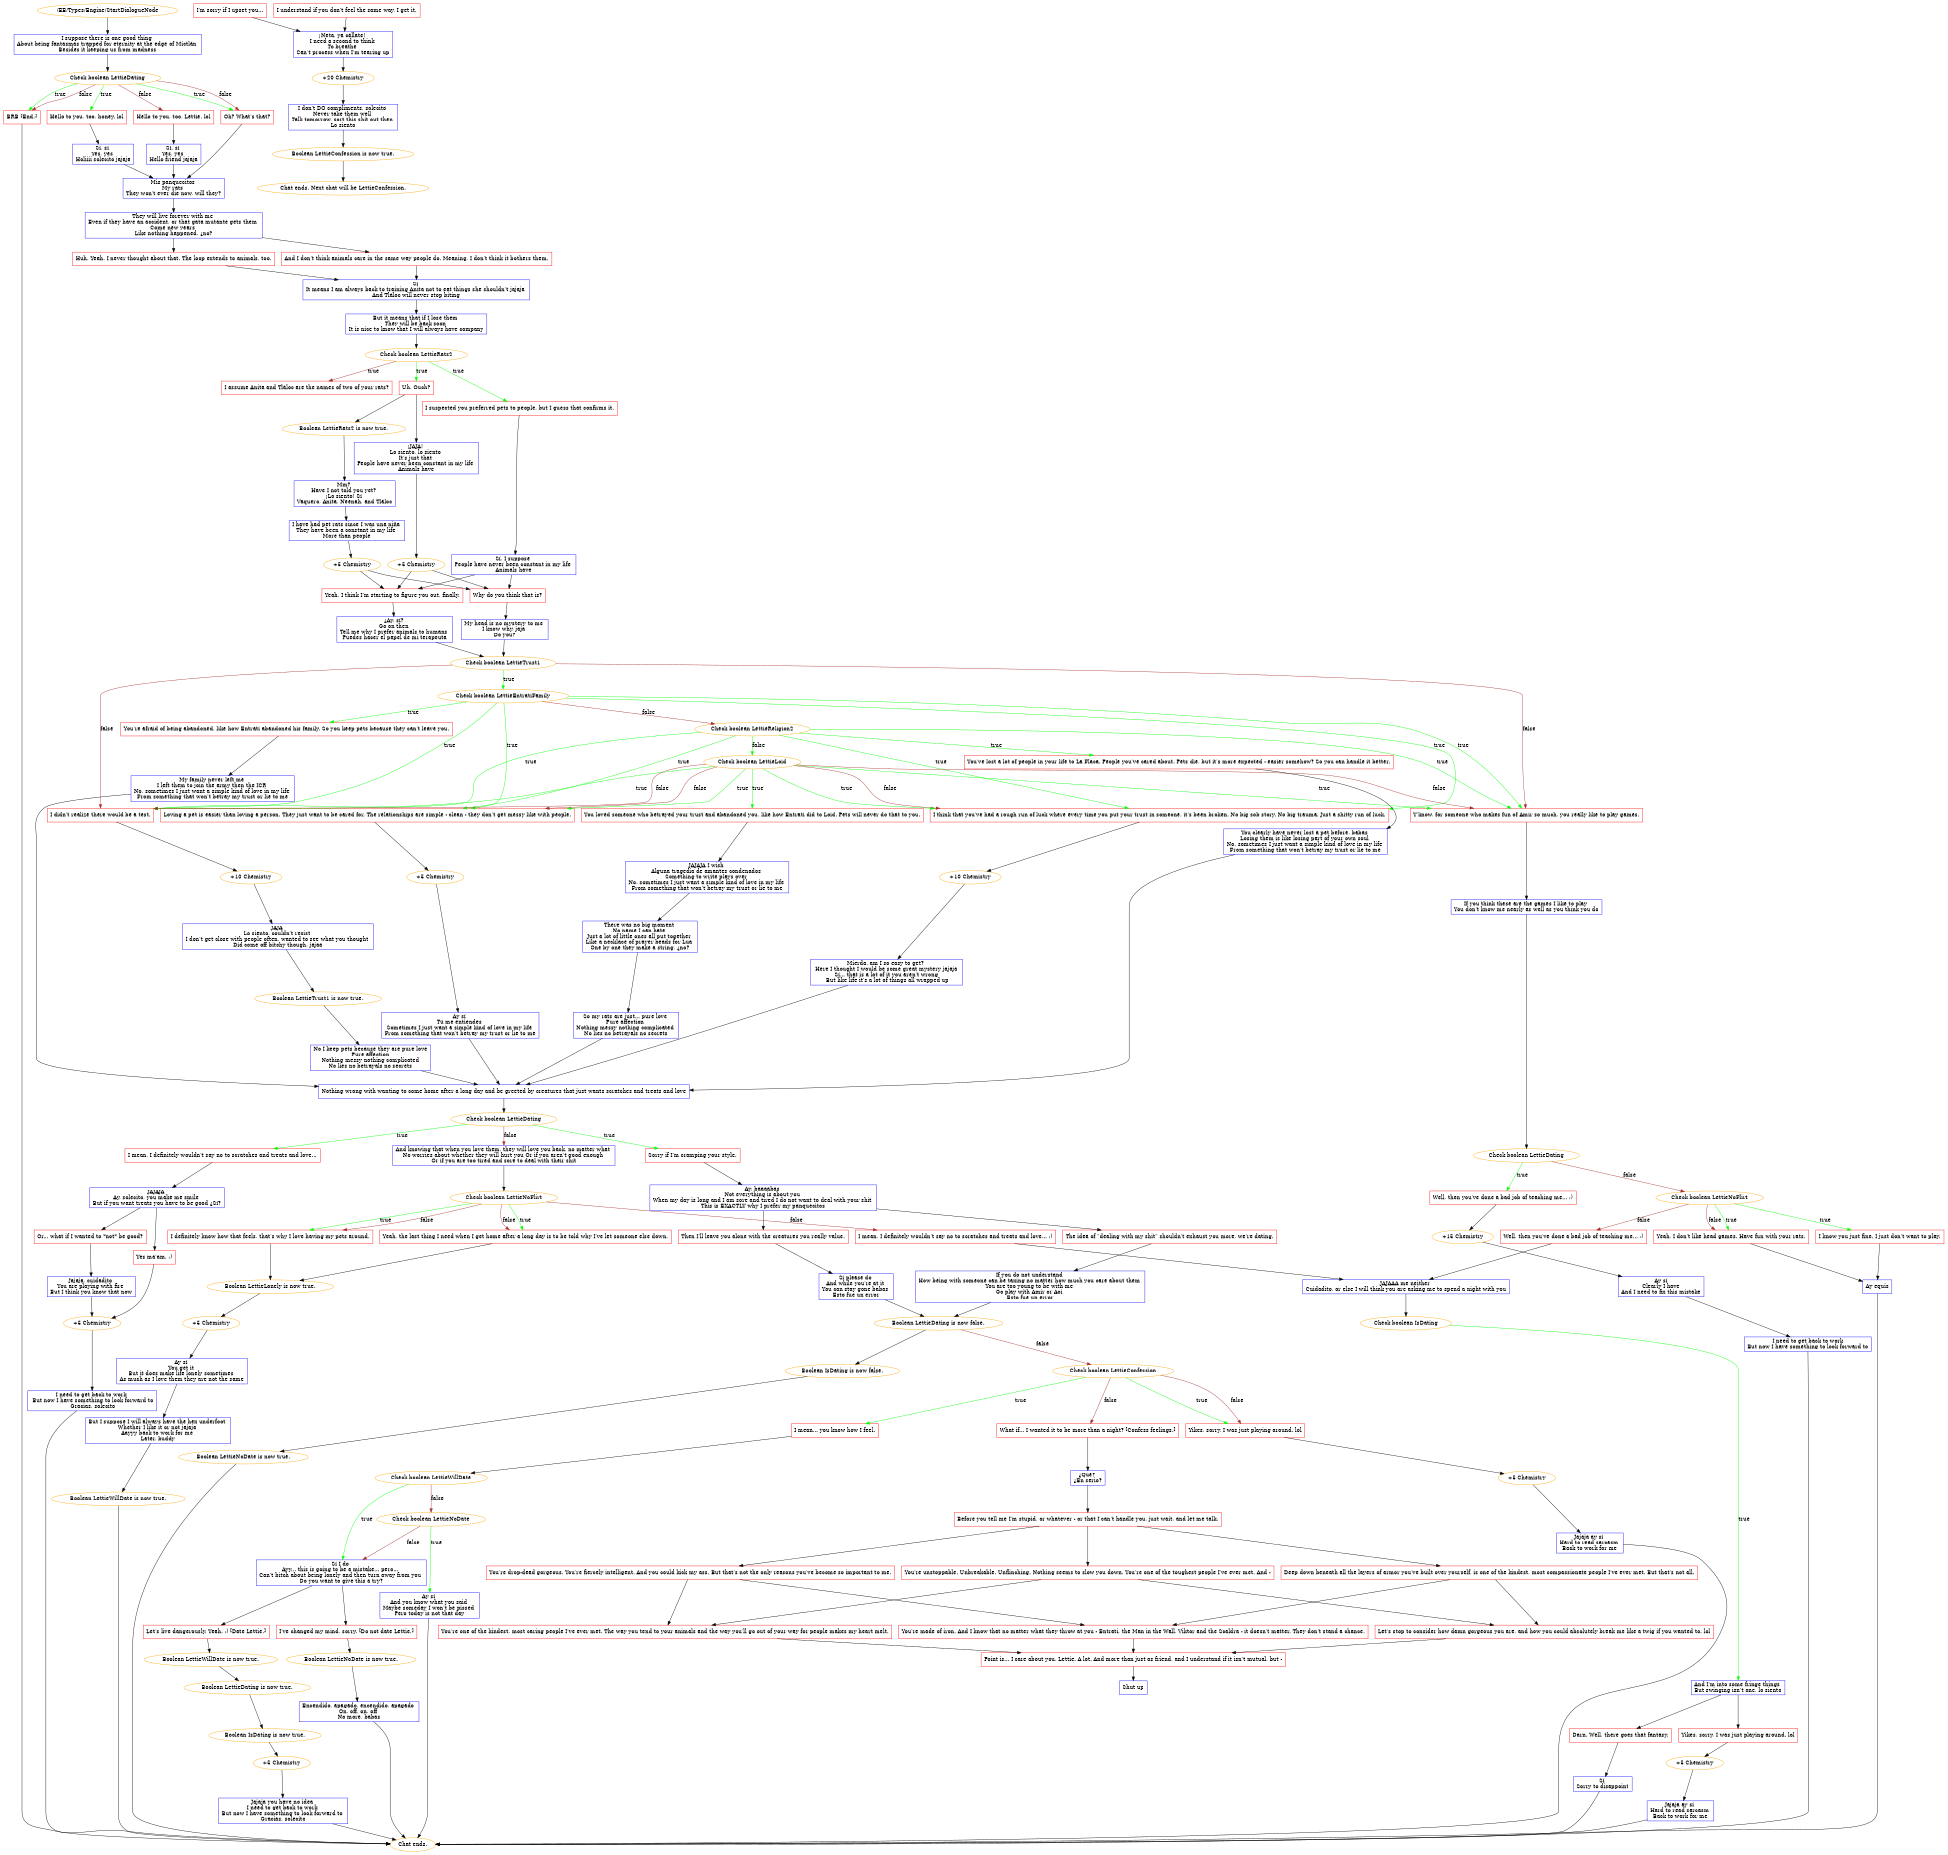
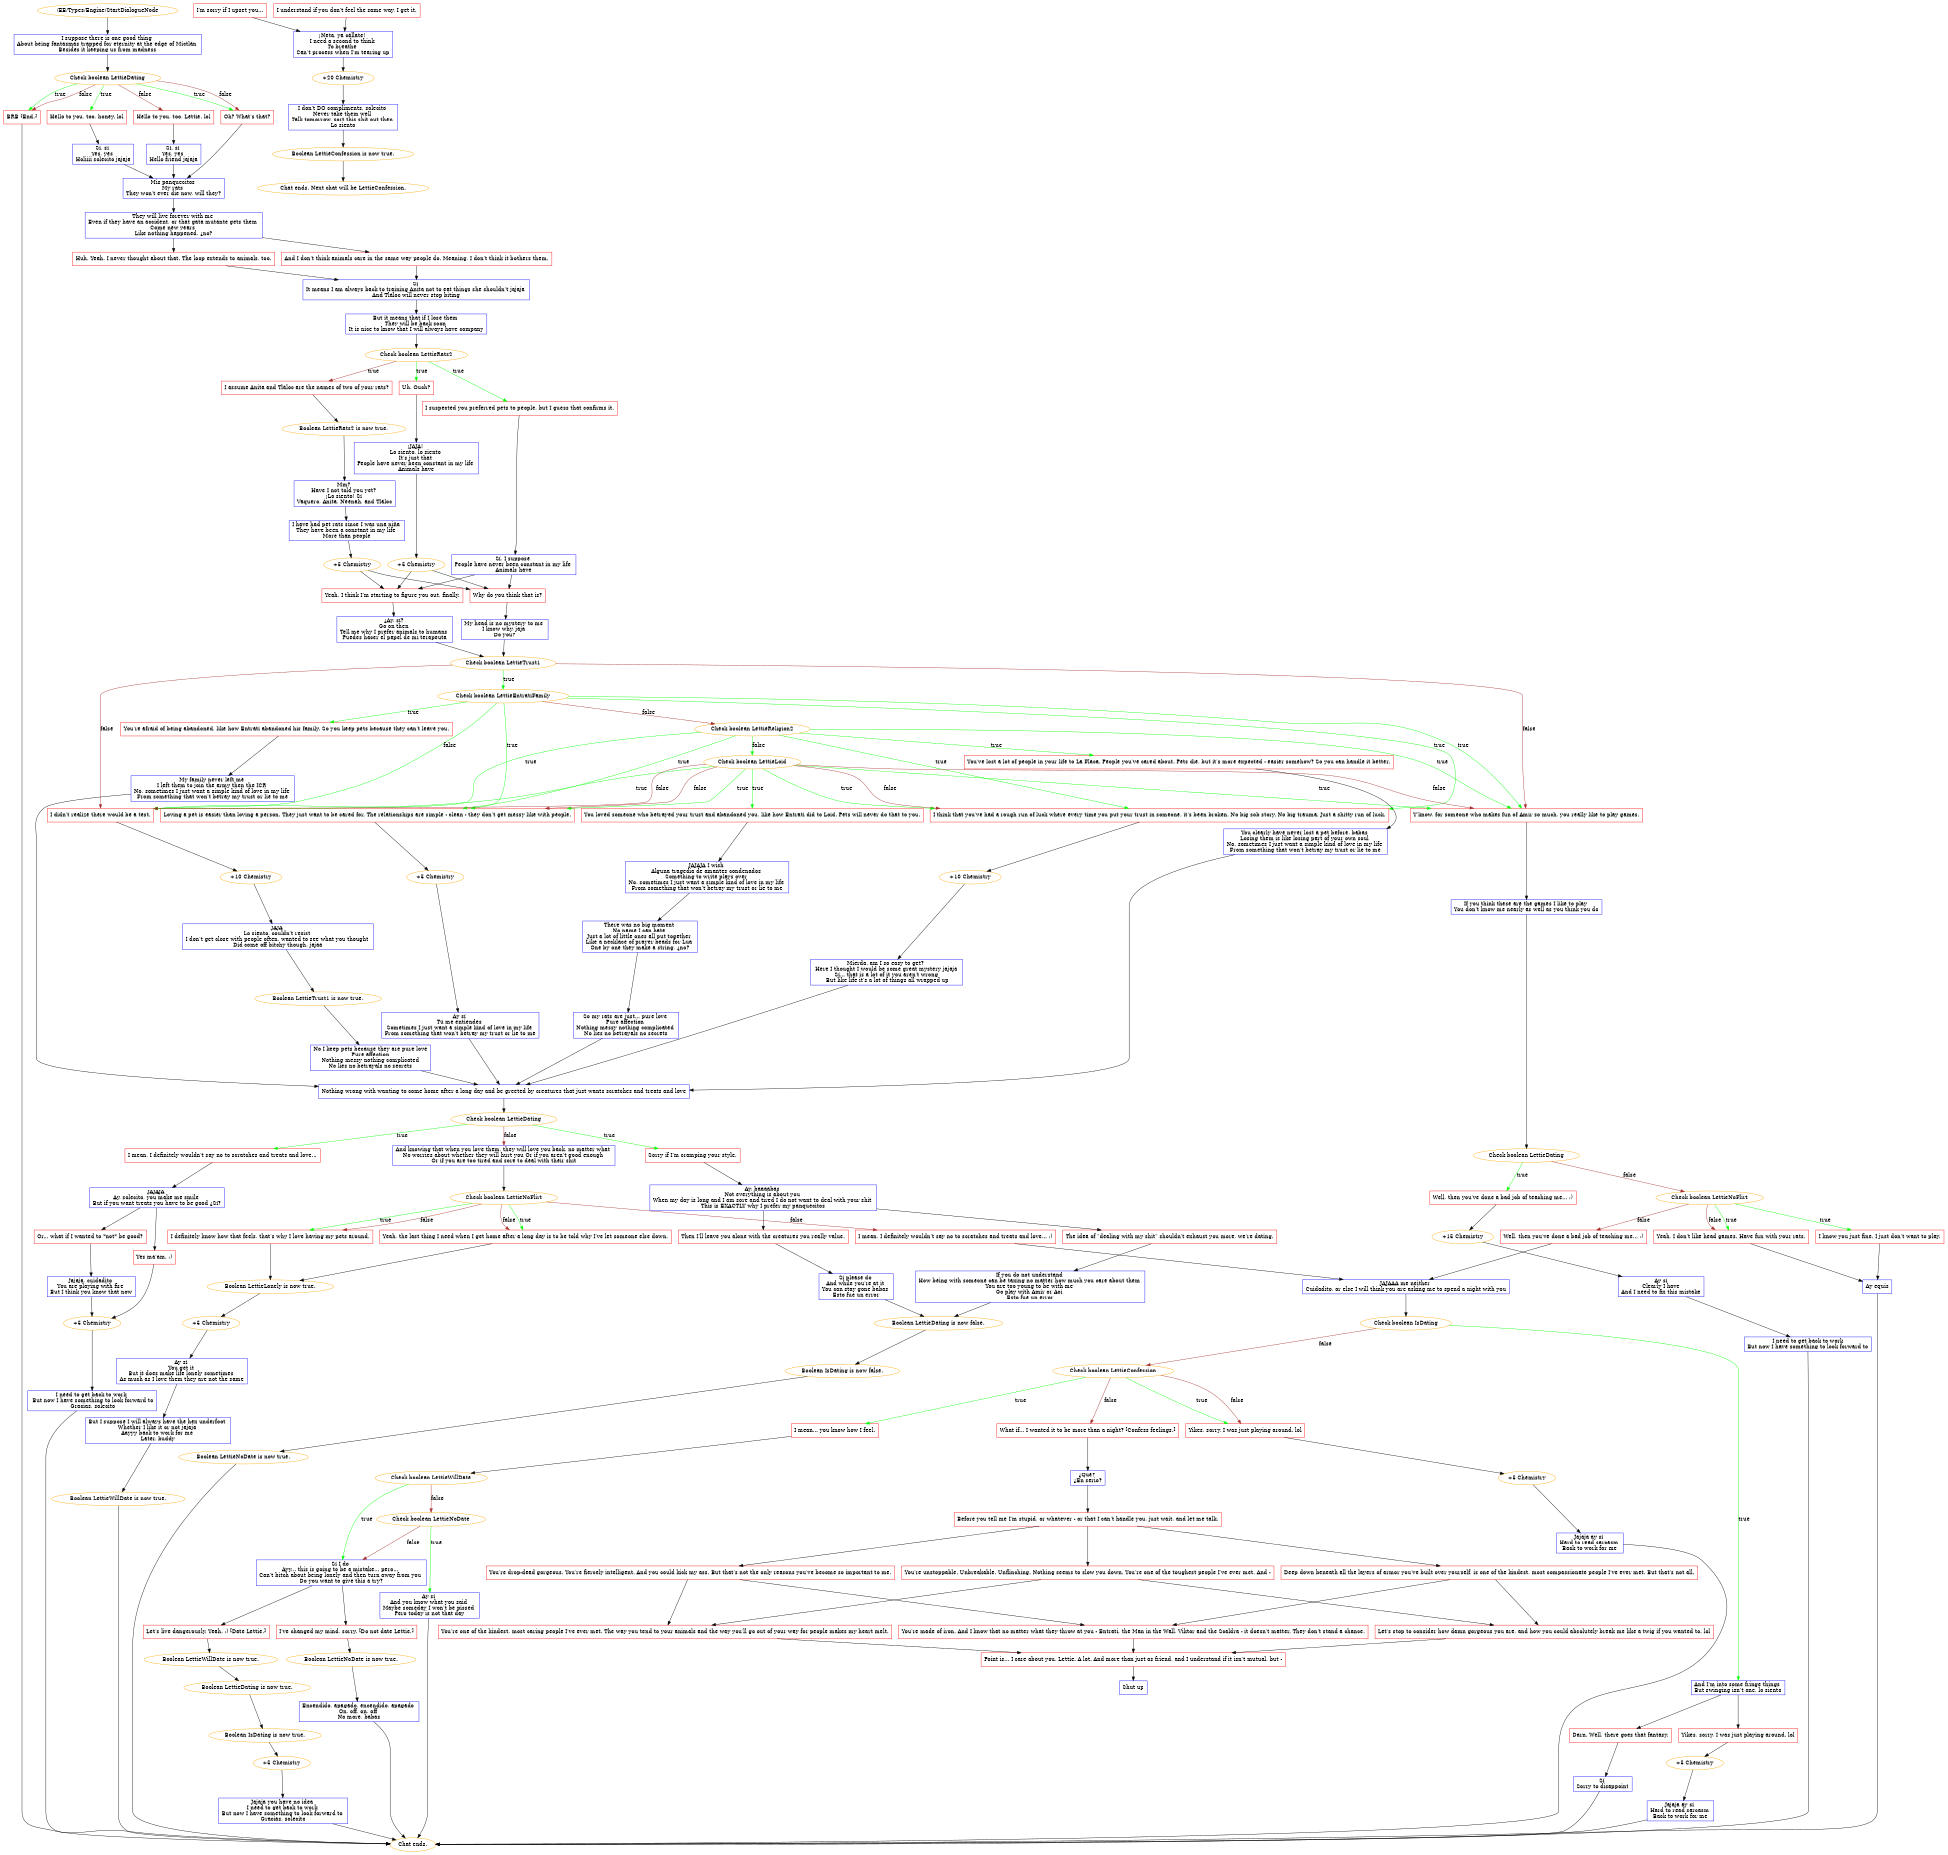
(382, 407) -> (324, 407)
(450, 746) -> (450, 746)
(1024, 1347) -> (1263, 1347)
